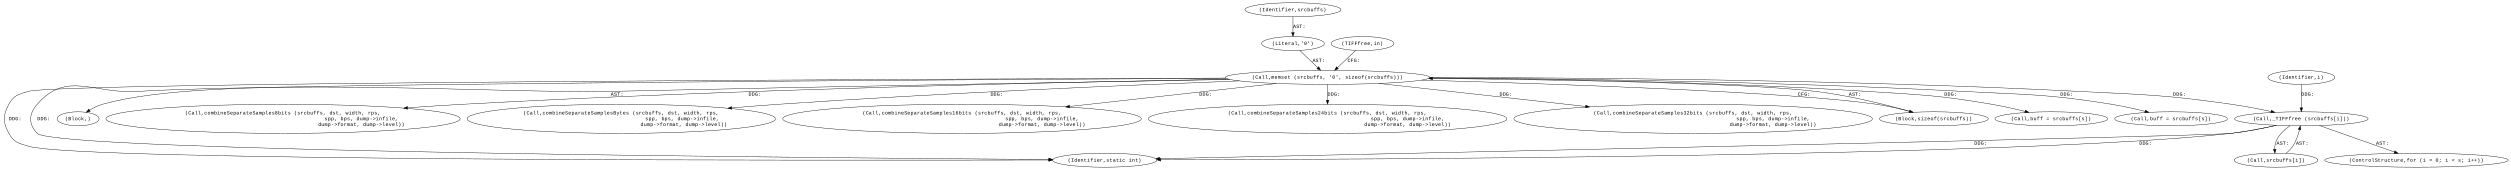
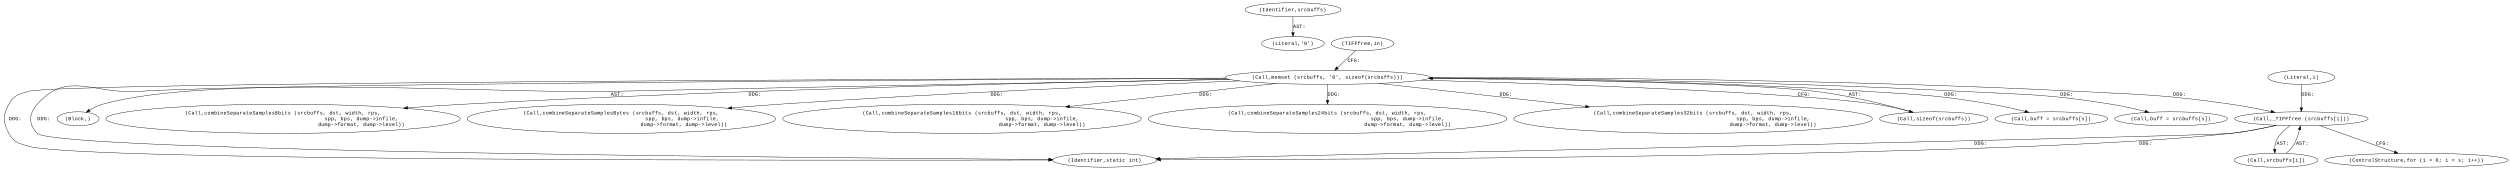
(1309, 59) -> none
(2301, 77) -> (2301, 77)
(1934, 119) -> (1934, 119)
(2384, 143) -> (2384, 143)
